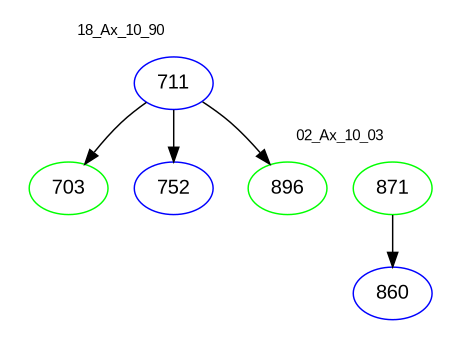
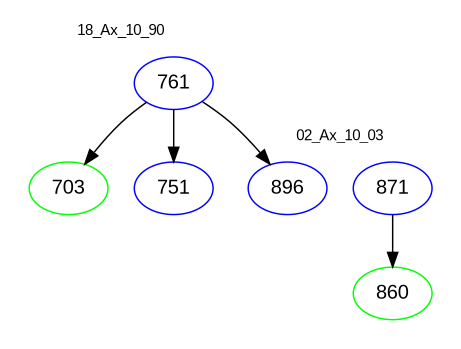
(174, 83) -> (174, 83)
(174, 188) -> (174, 188)
(288, 188) -> (288, 188)
(393, 188) -> (393, 188)
(393, 293) -> (393, 293)
